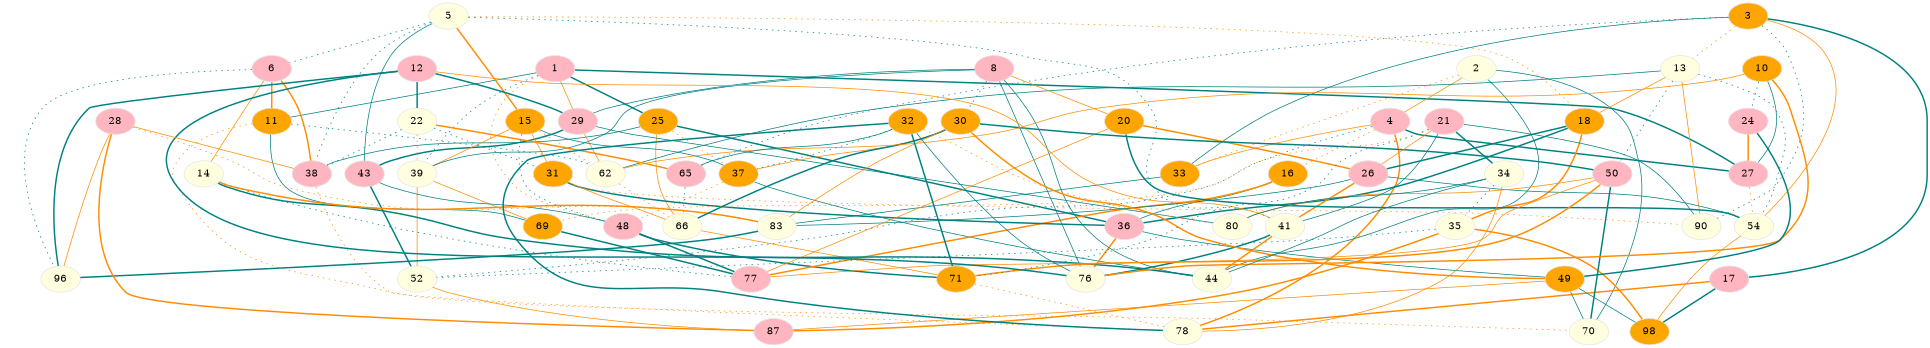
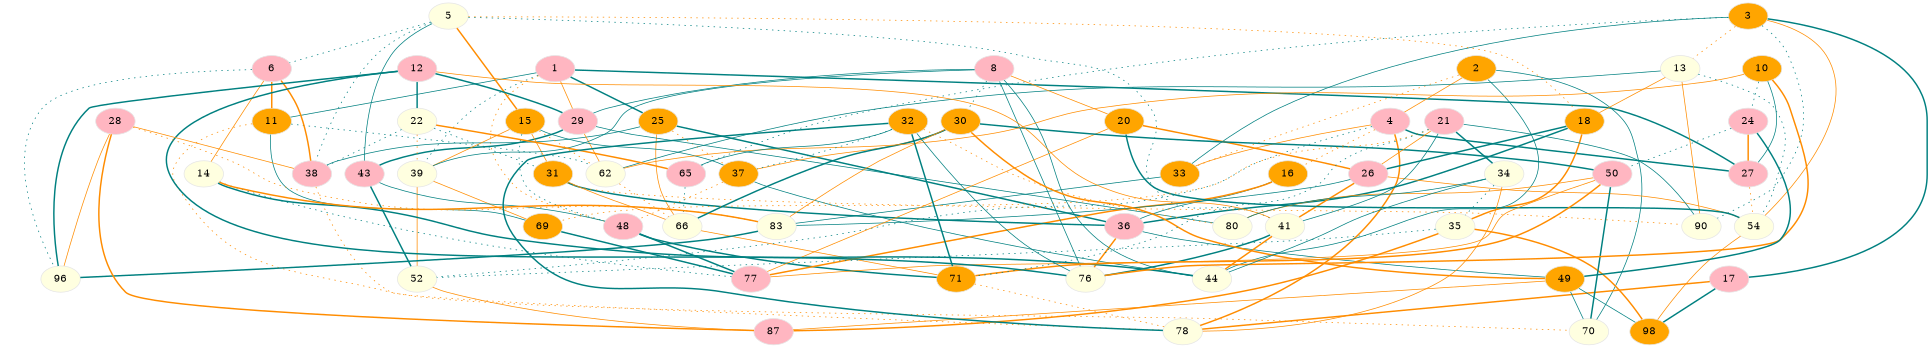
(1476, 69) -> (1476, 69)
(1644, 125) -> (1680, 148)
(1573, 193) -> (1573, 193)
